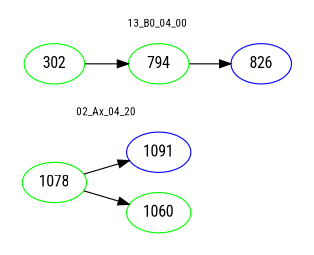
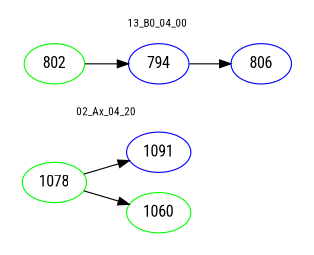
(54, 64) -> (54, 64)
(159, 64) -> (159, 64)
(261, 64) -> (261, 64)
